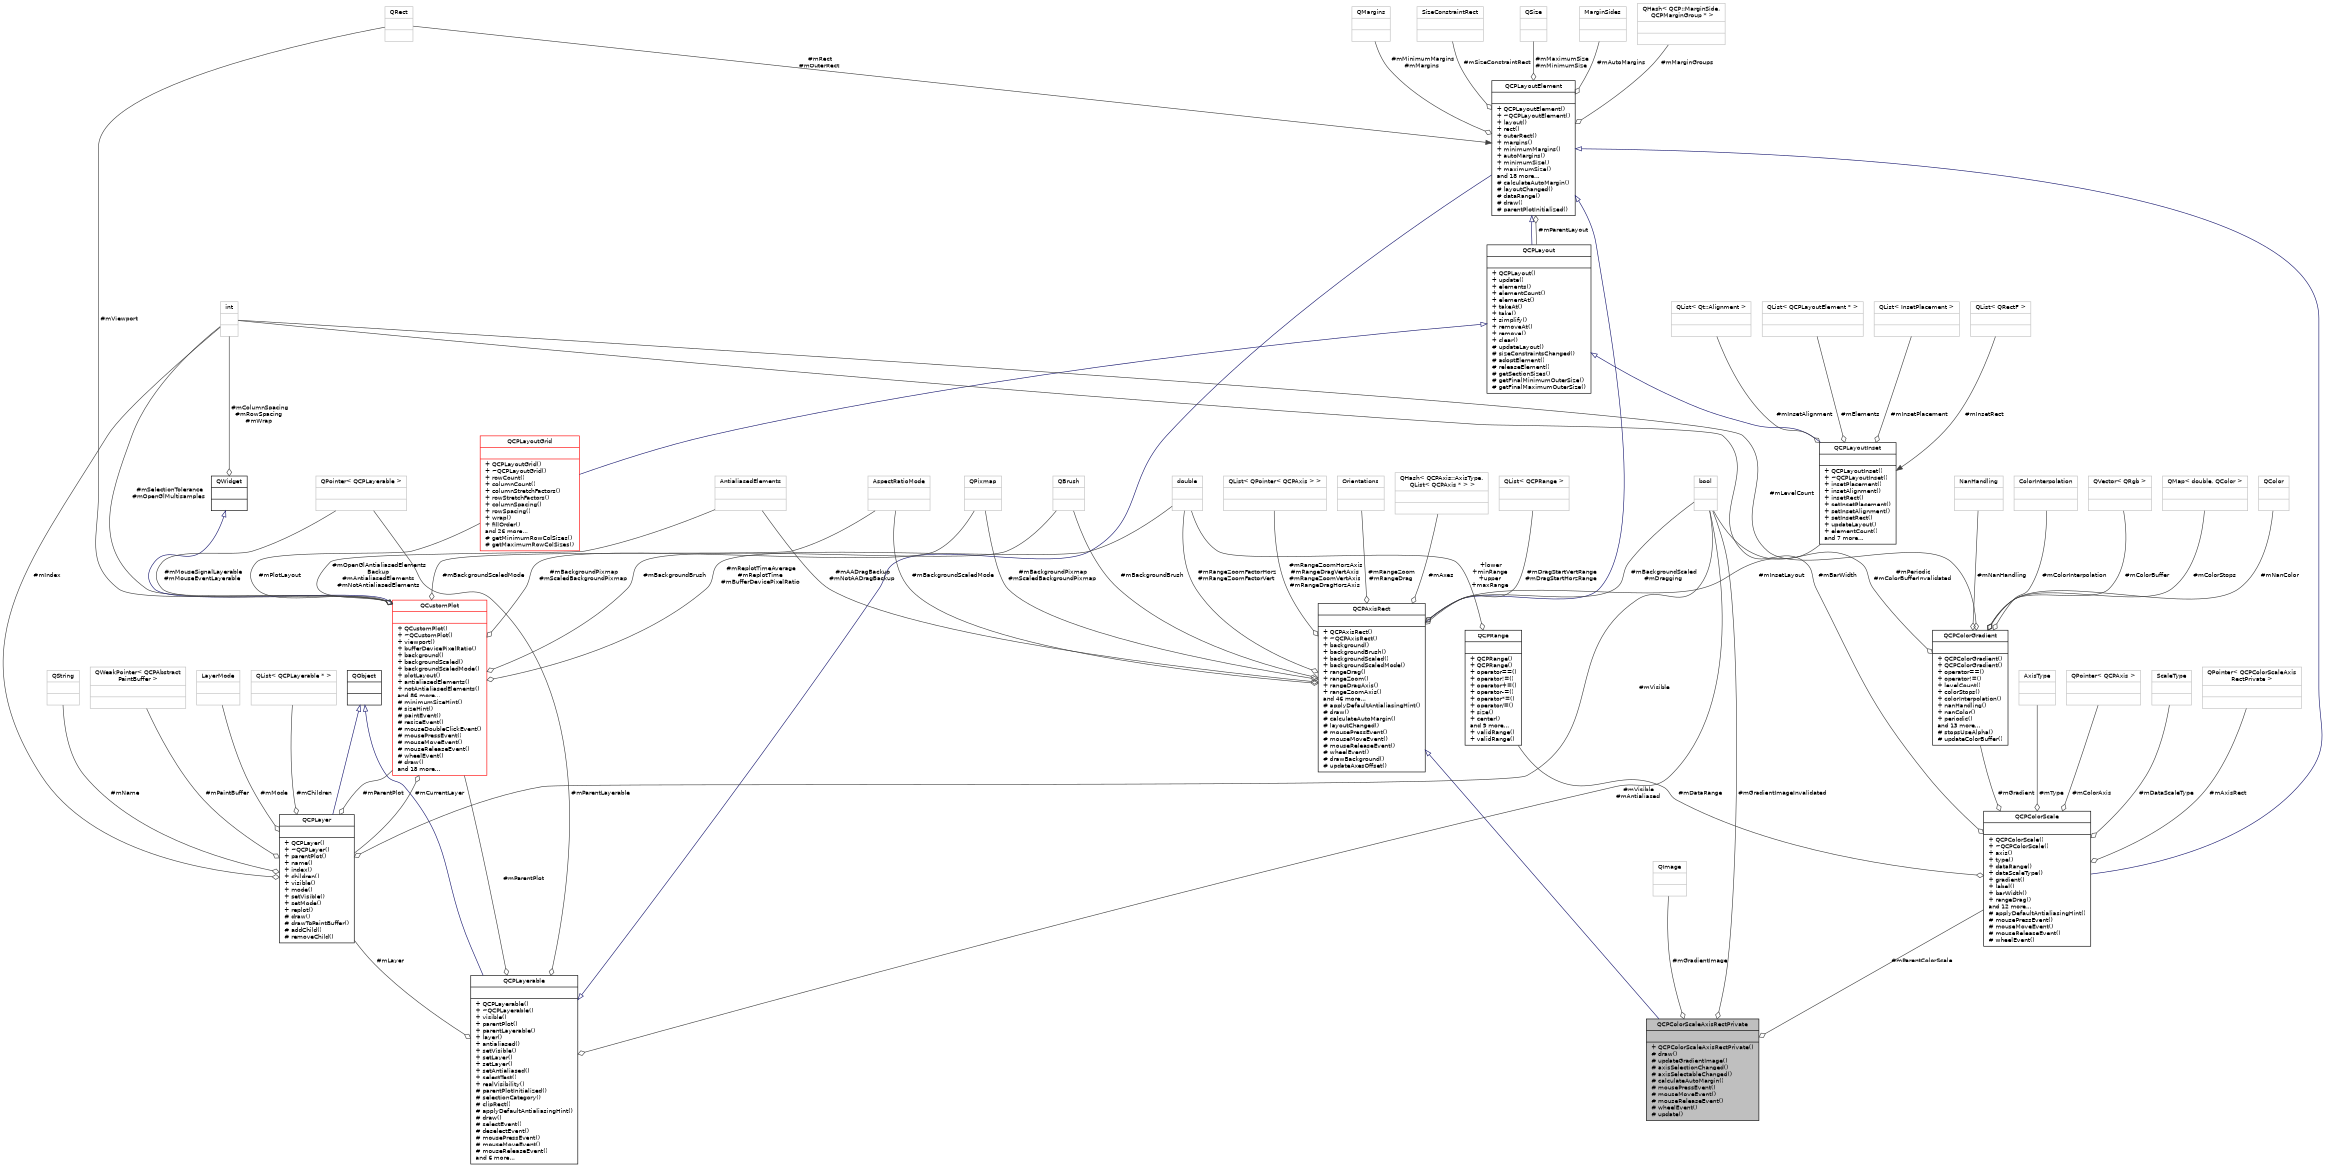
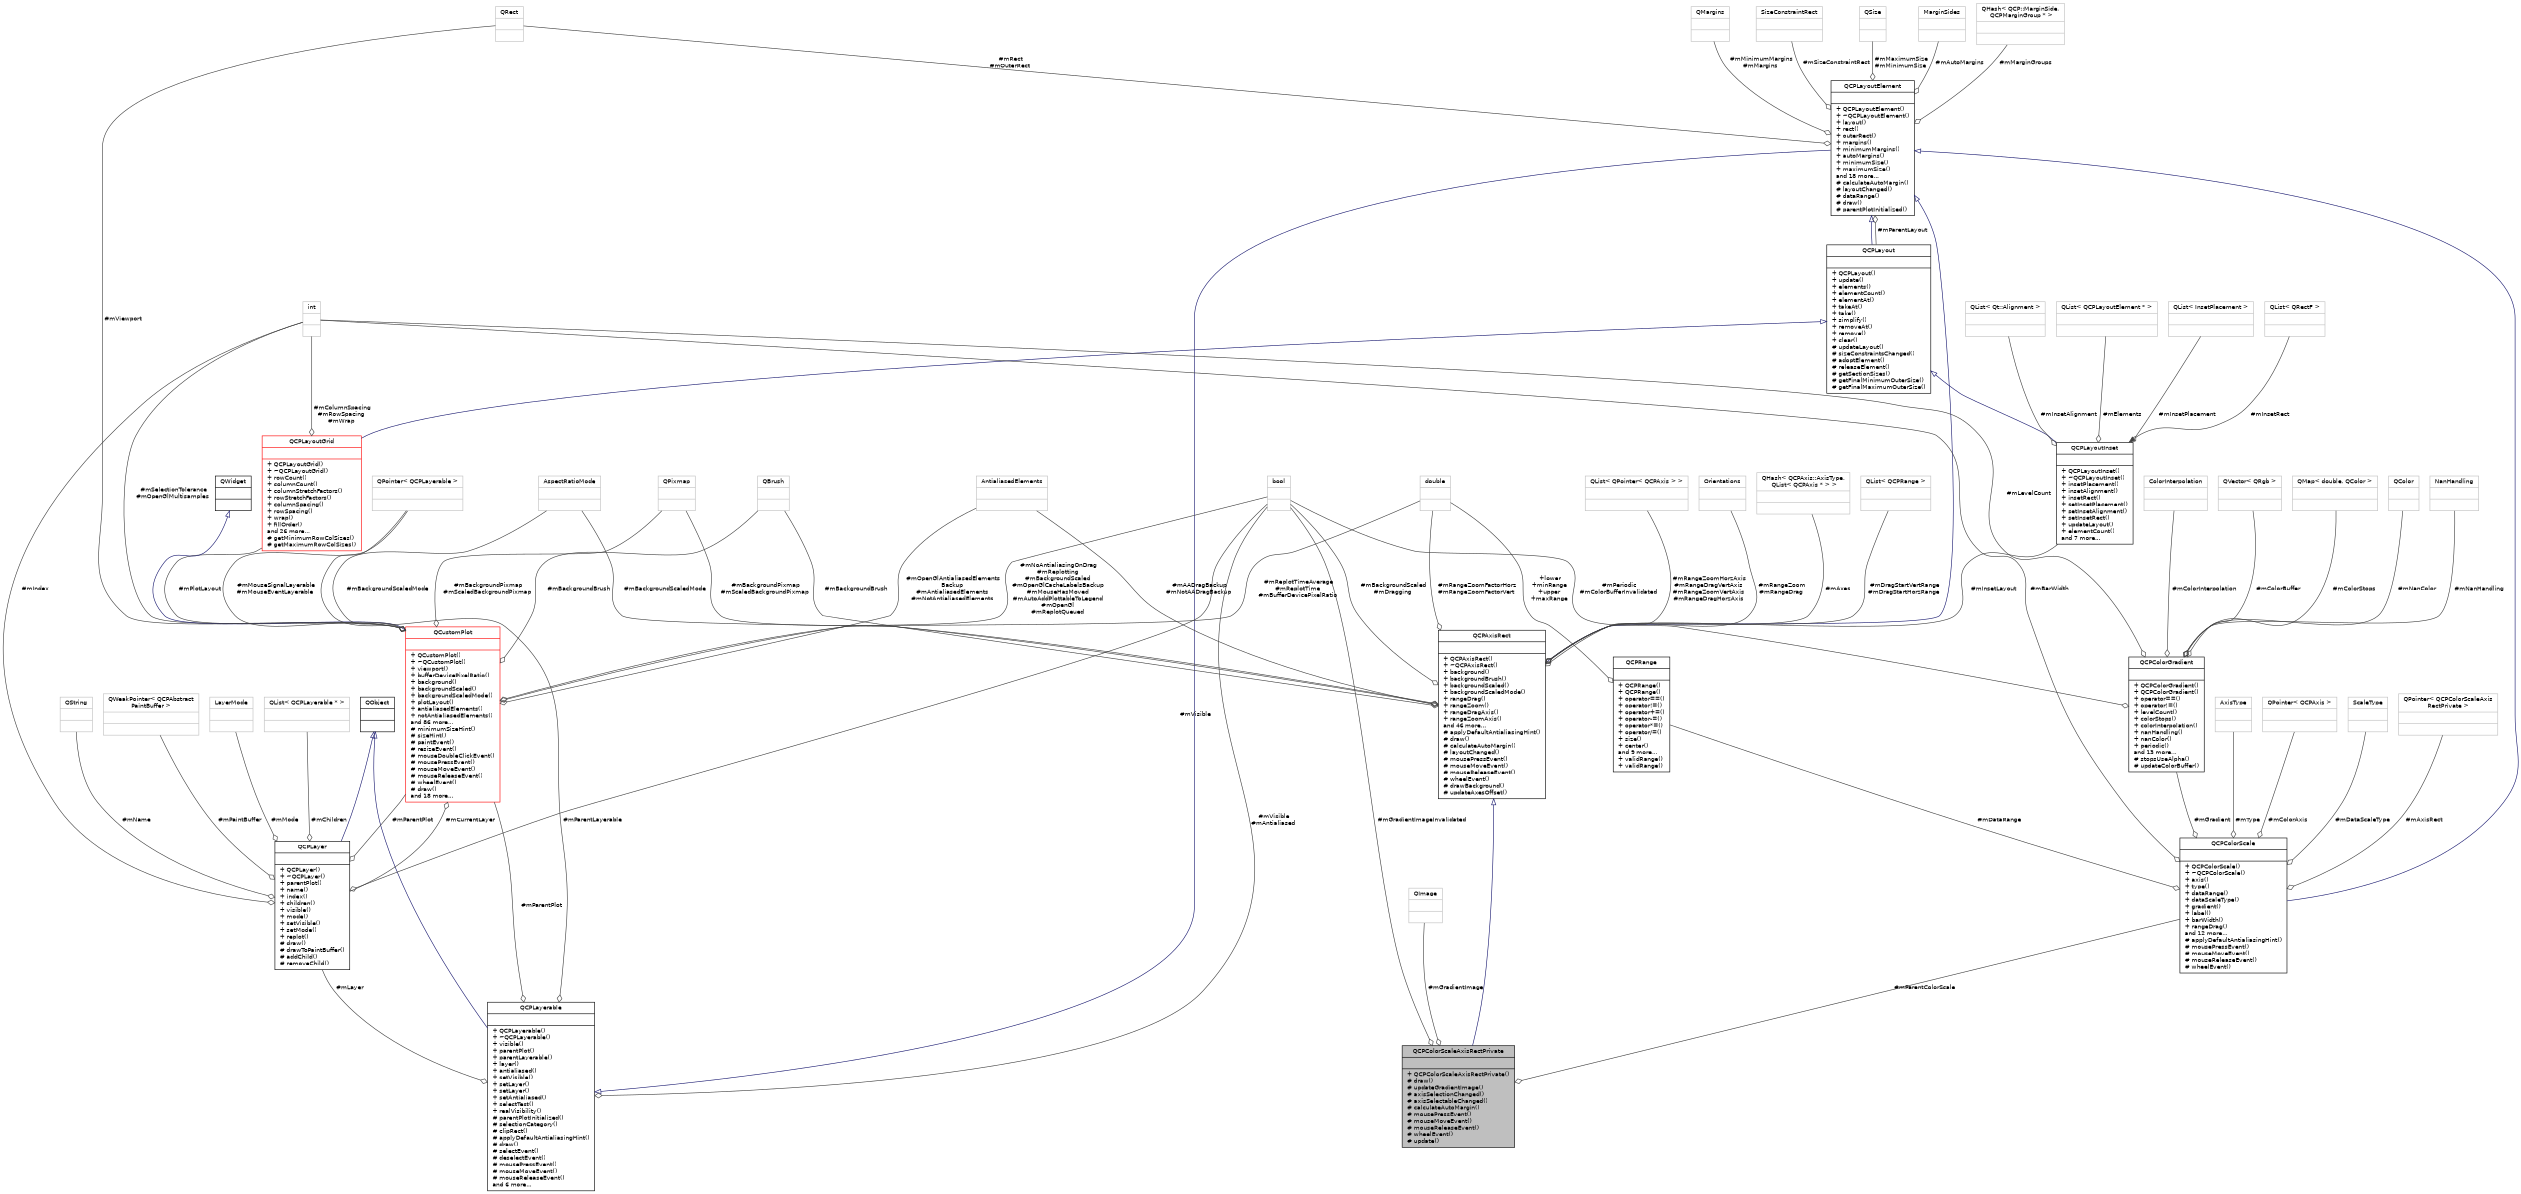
(949, 84) -> (1174, 84)
(229, 403) -> (312, 382)
none -> (993, 618)
